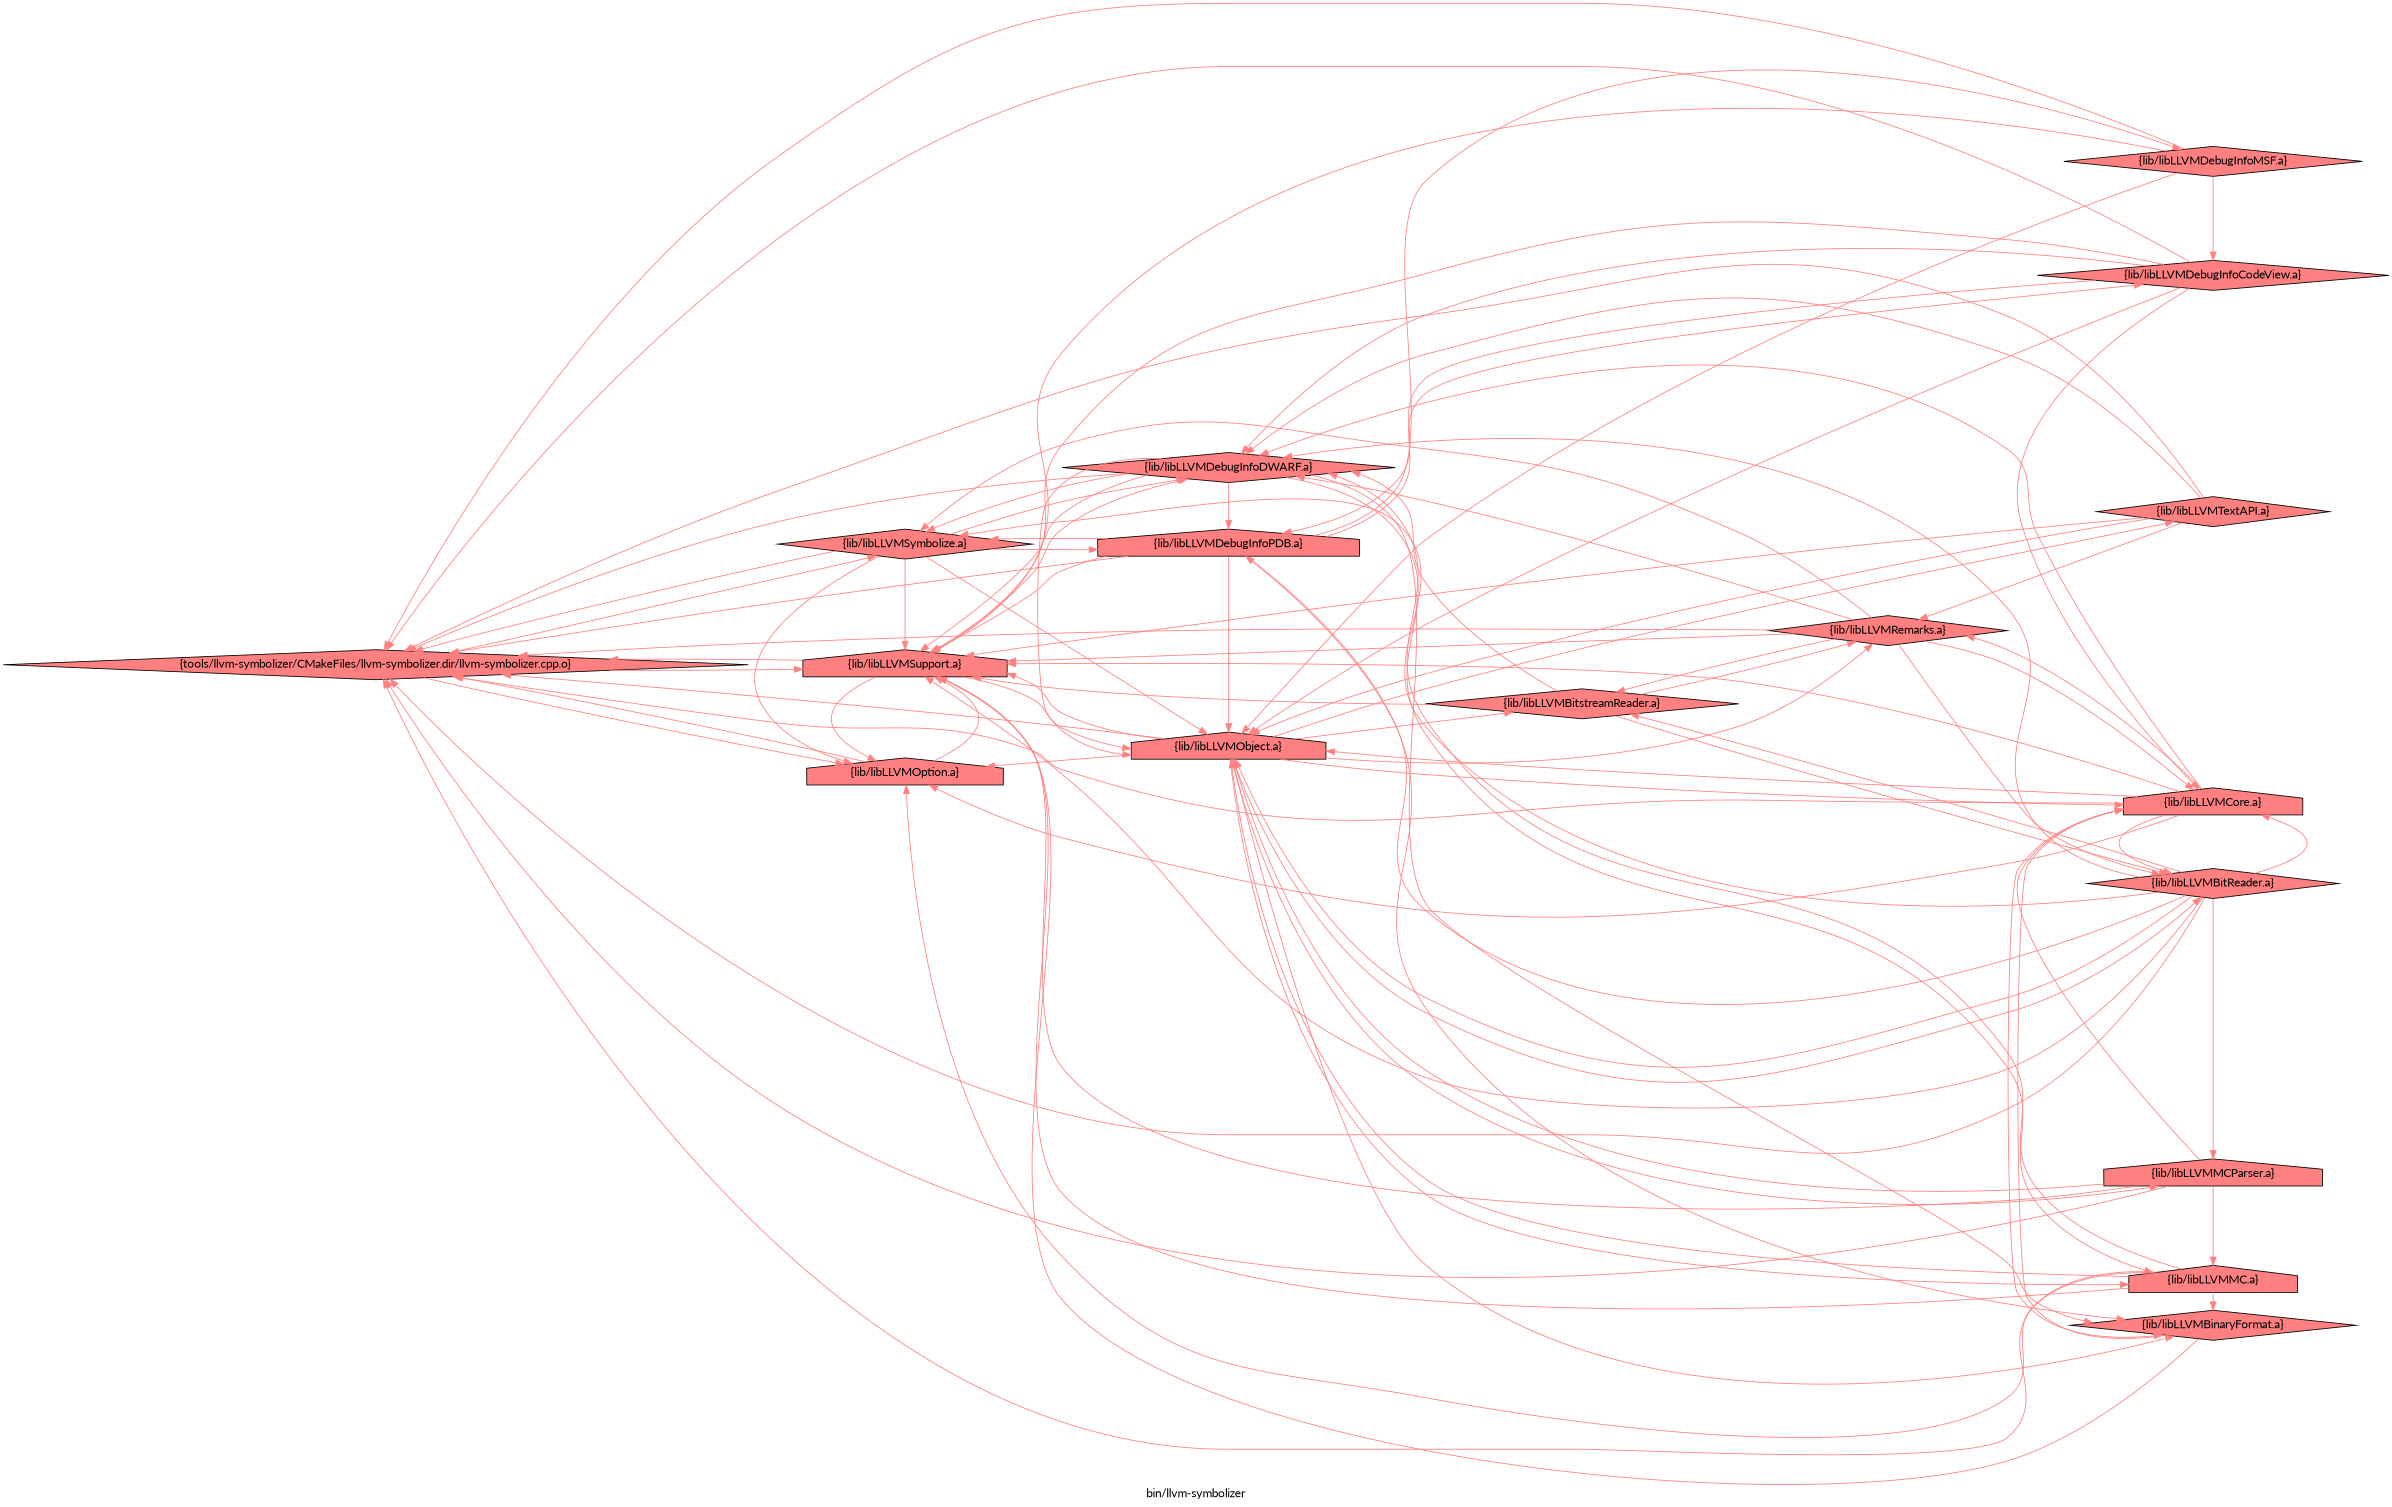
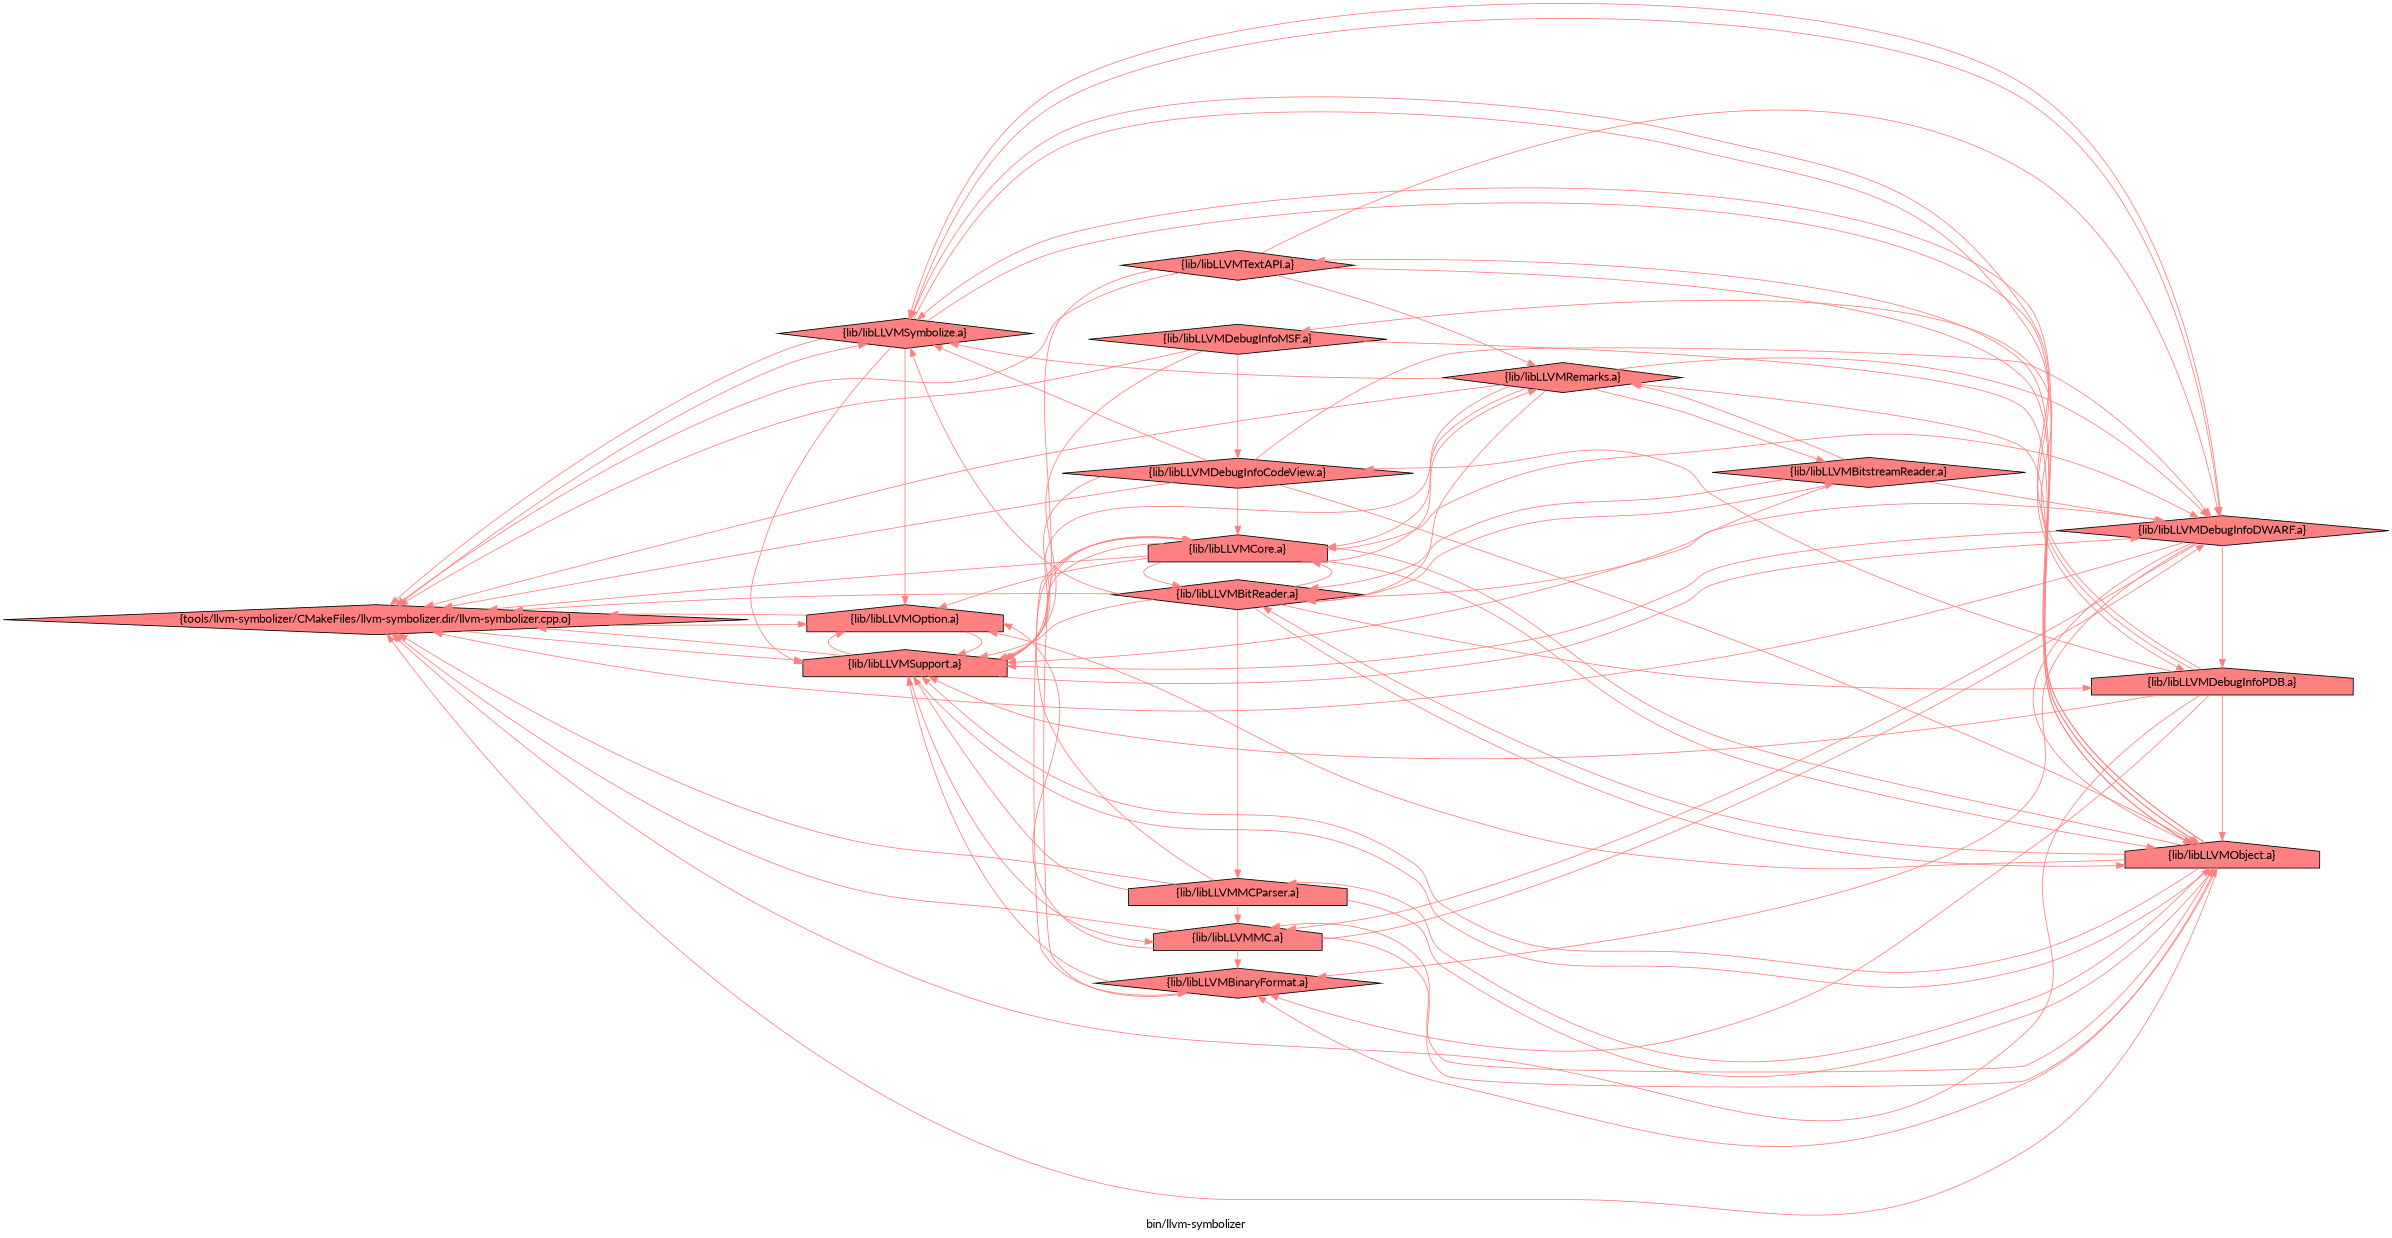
(1643, 327) -> (1074, 405)
(1405, 725) -> (1779, 207)
(1305, 1285) -> (991, 846)
